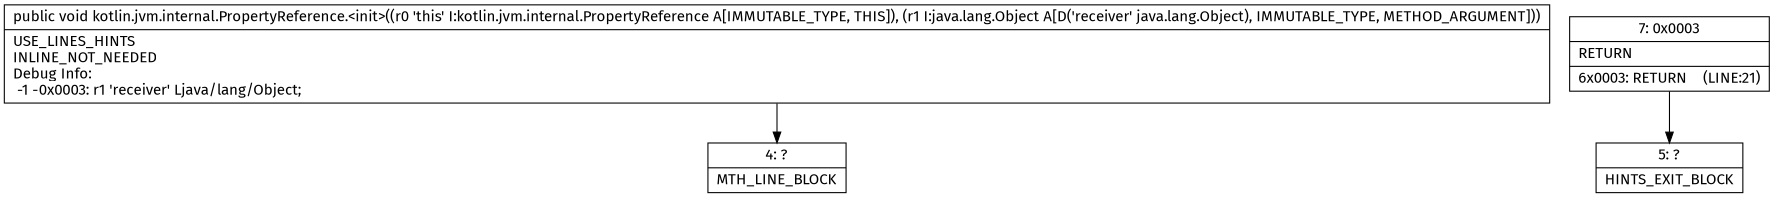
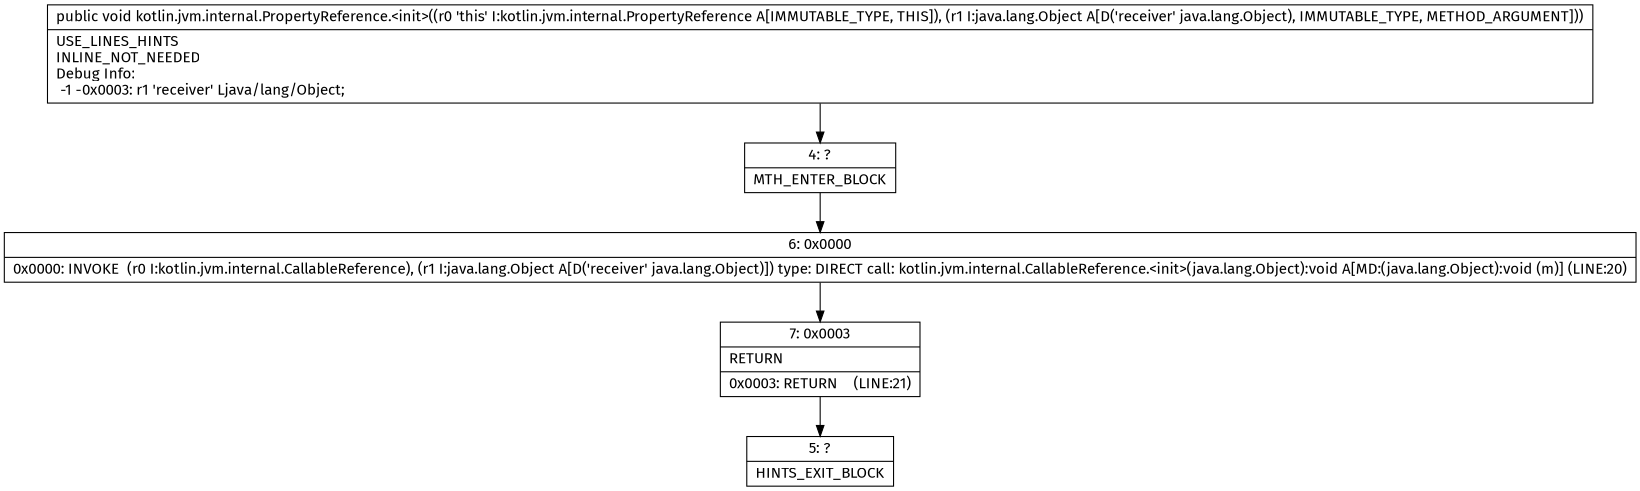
(1669, 78) -> (820, 384)
(777, 180) -> (820, 180)
none -> (820, 257)
